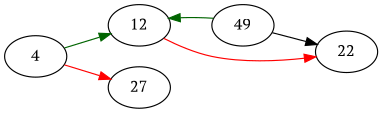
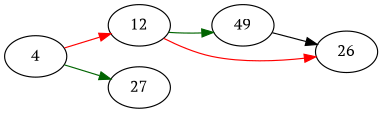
(197, 18) -> (185, 33)
(82, 43) -> (82, 43)
(347, 52) -> (347, 52)
(82, 70) -> (82, 70)
